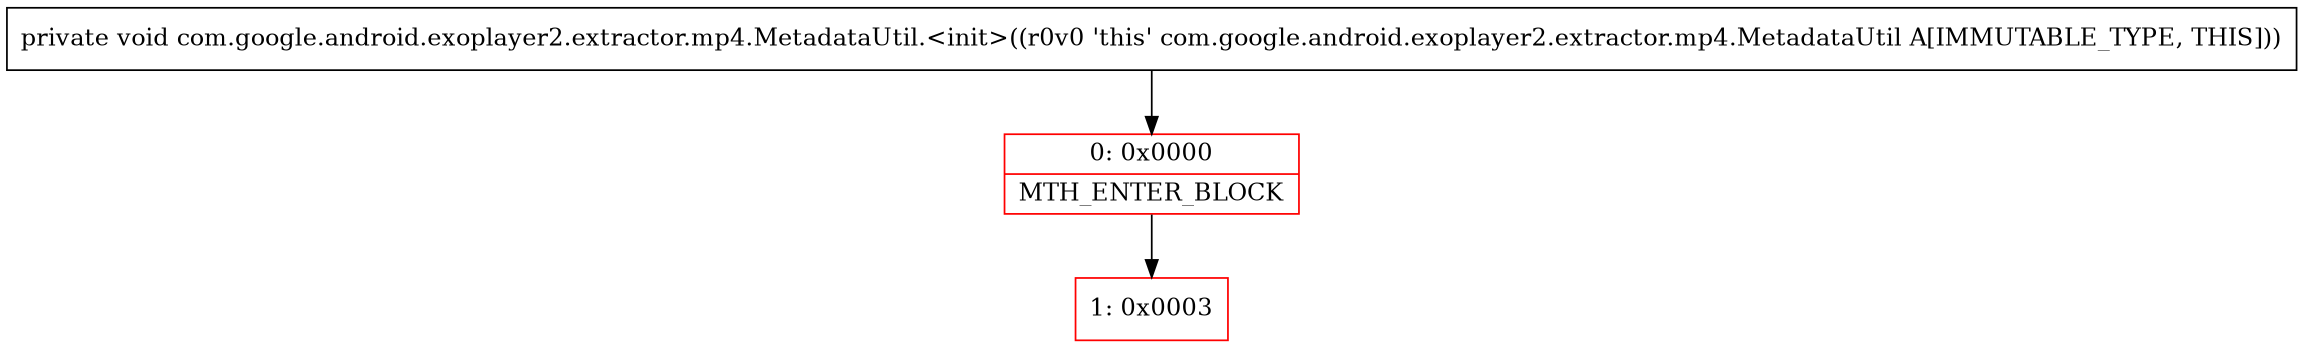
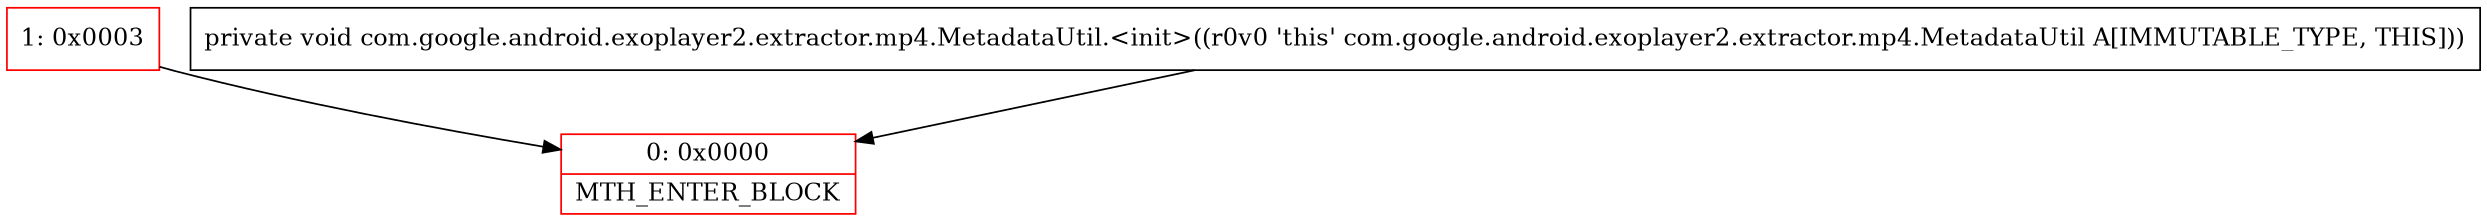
(1152, 237) -> (350, 111)
